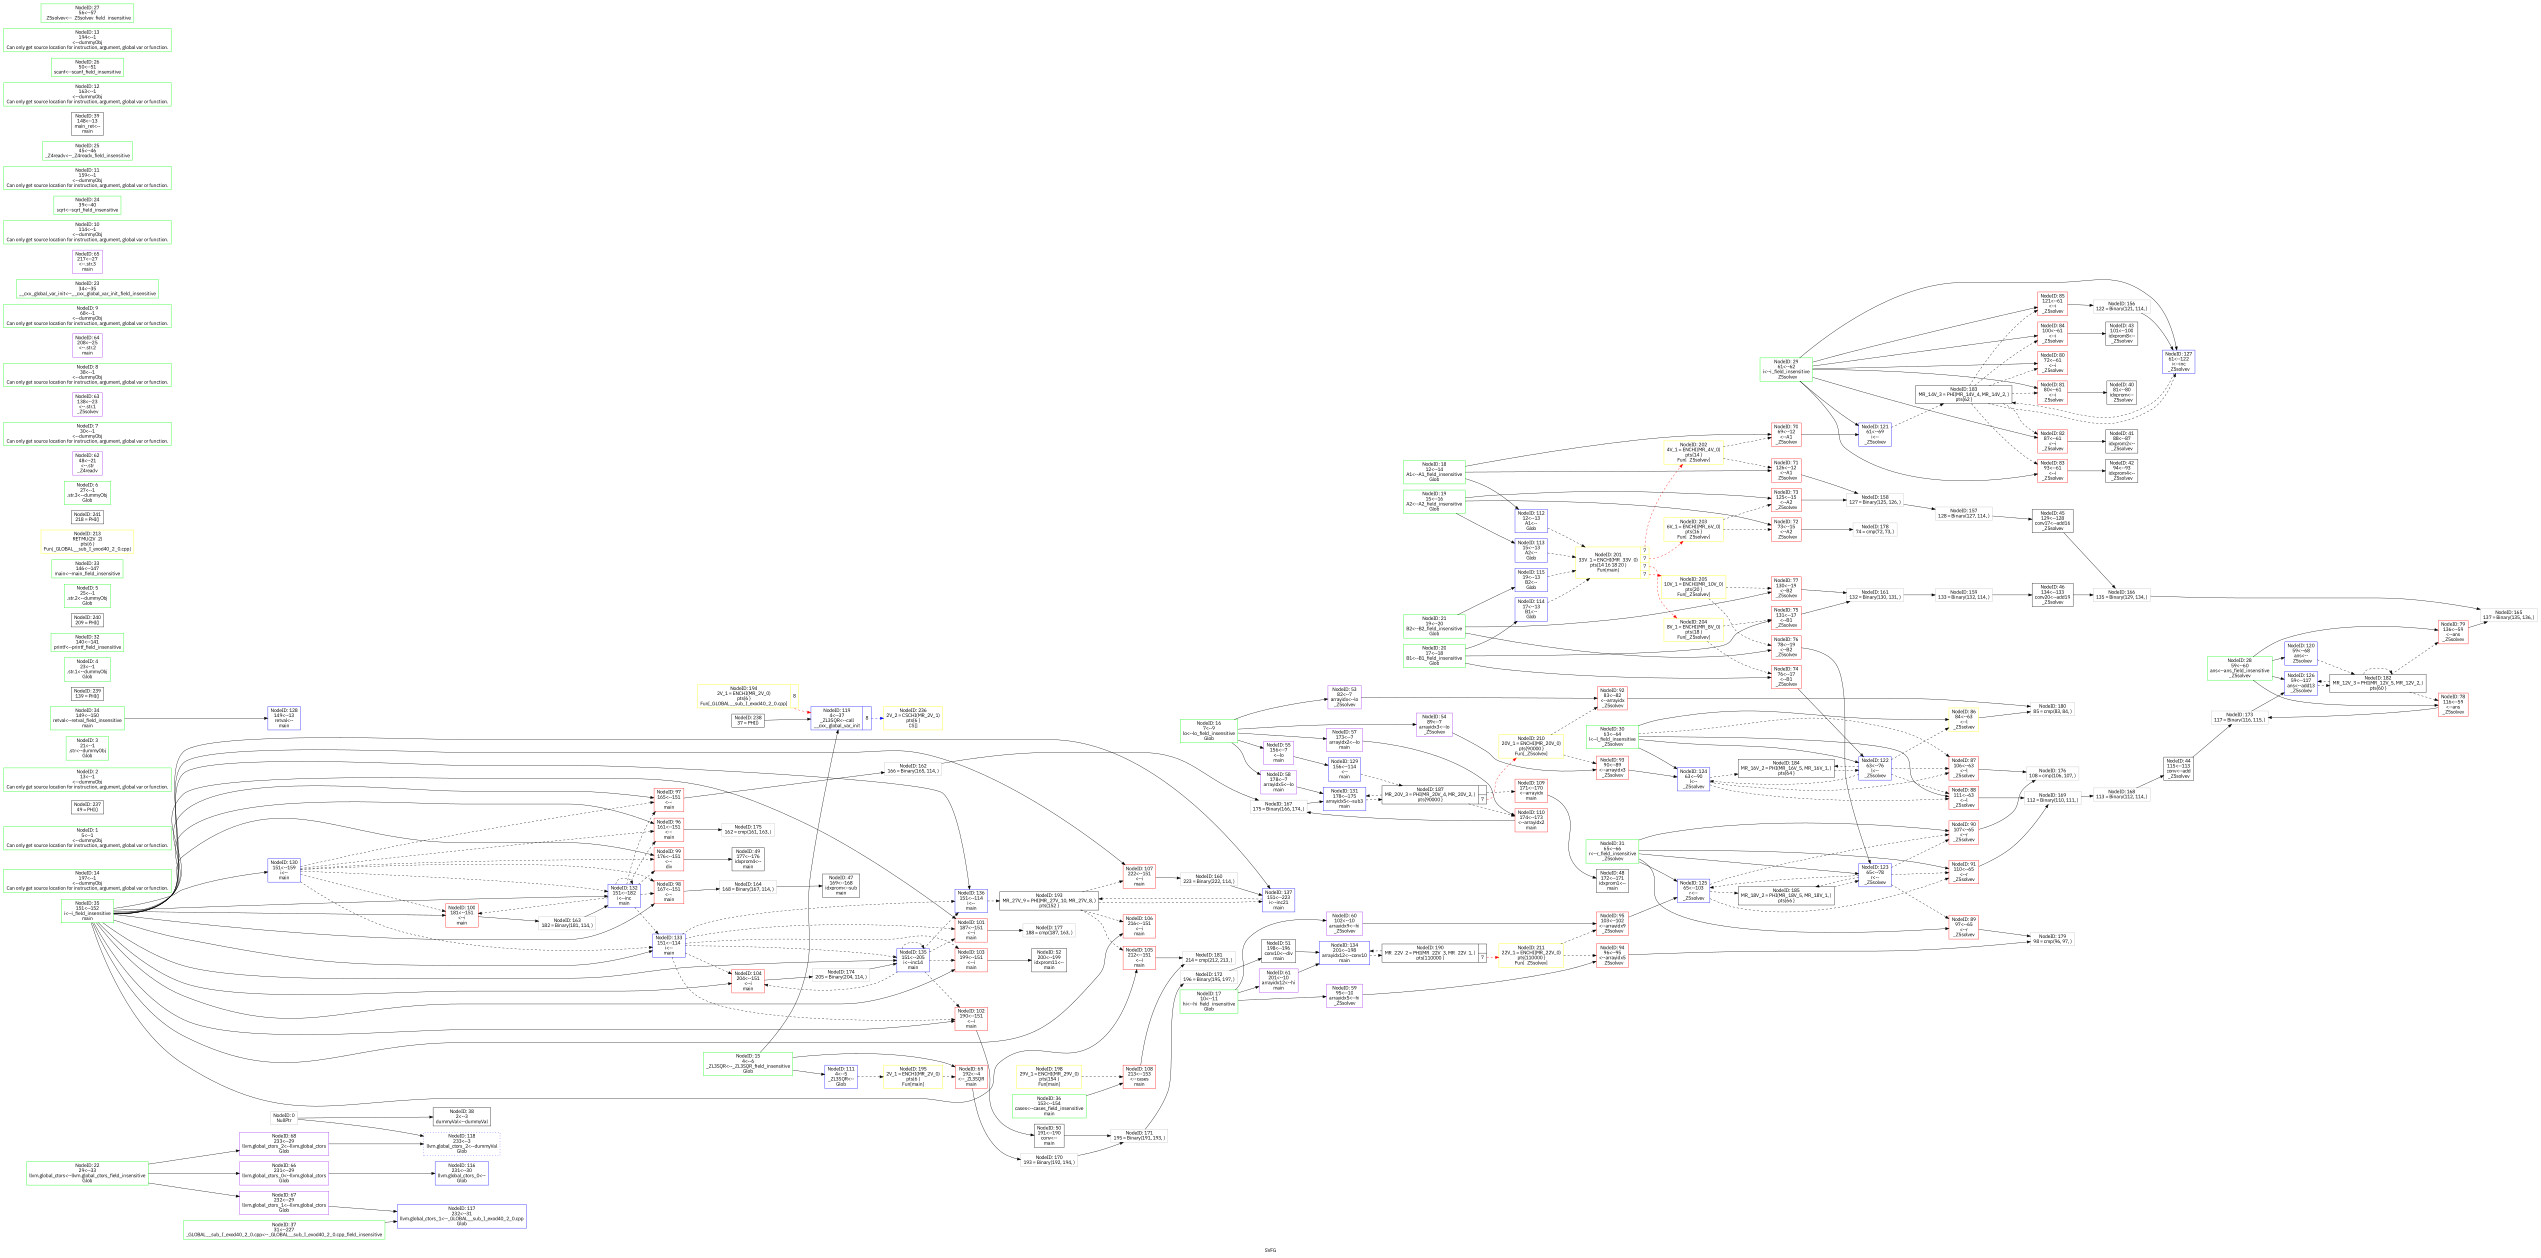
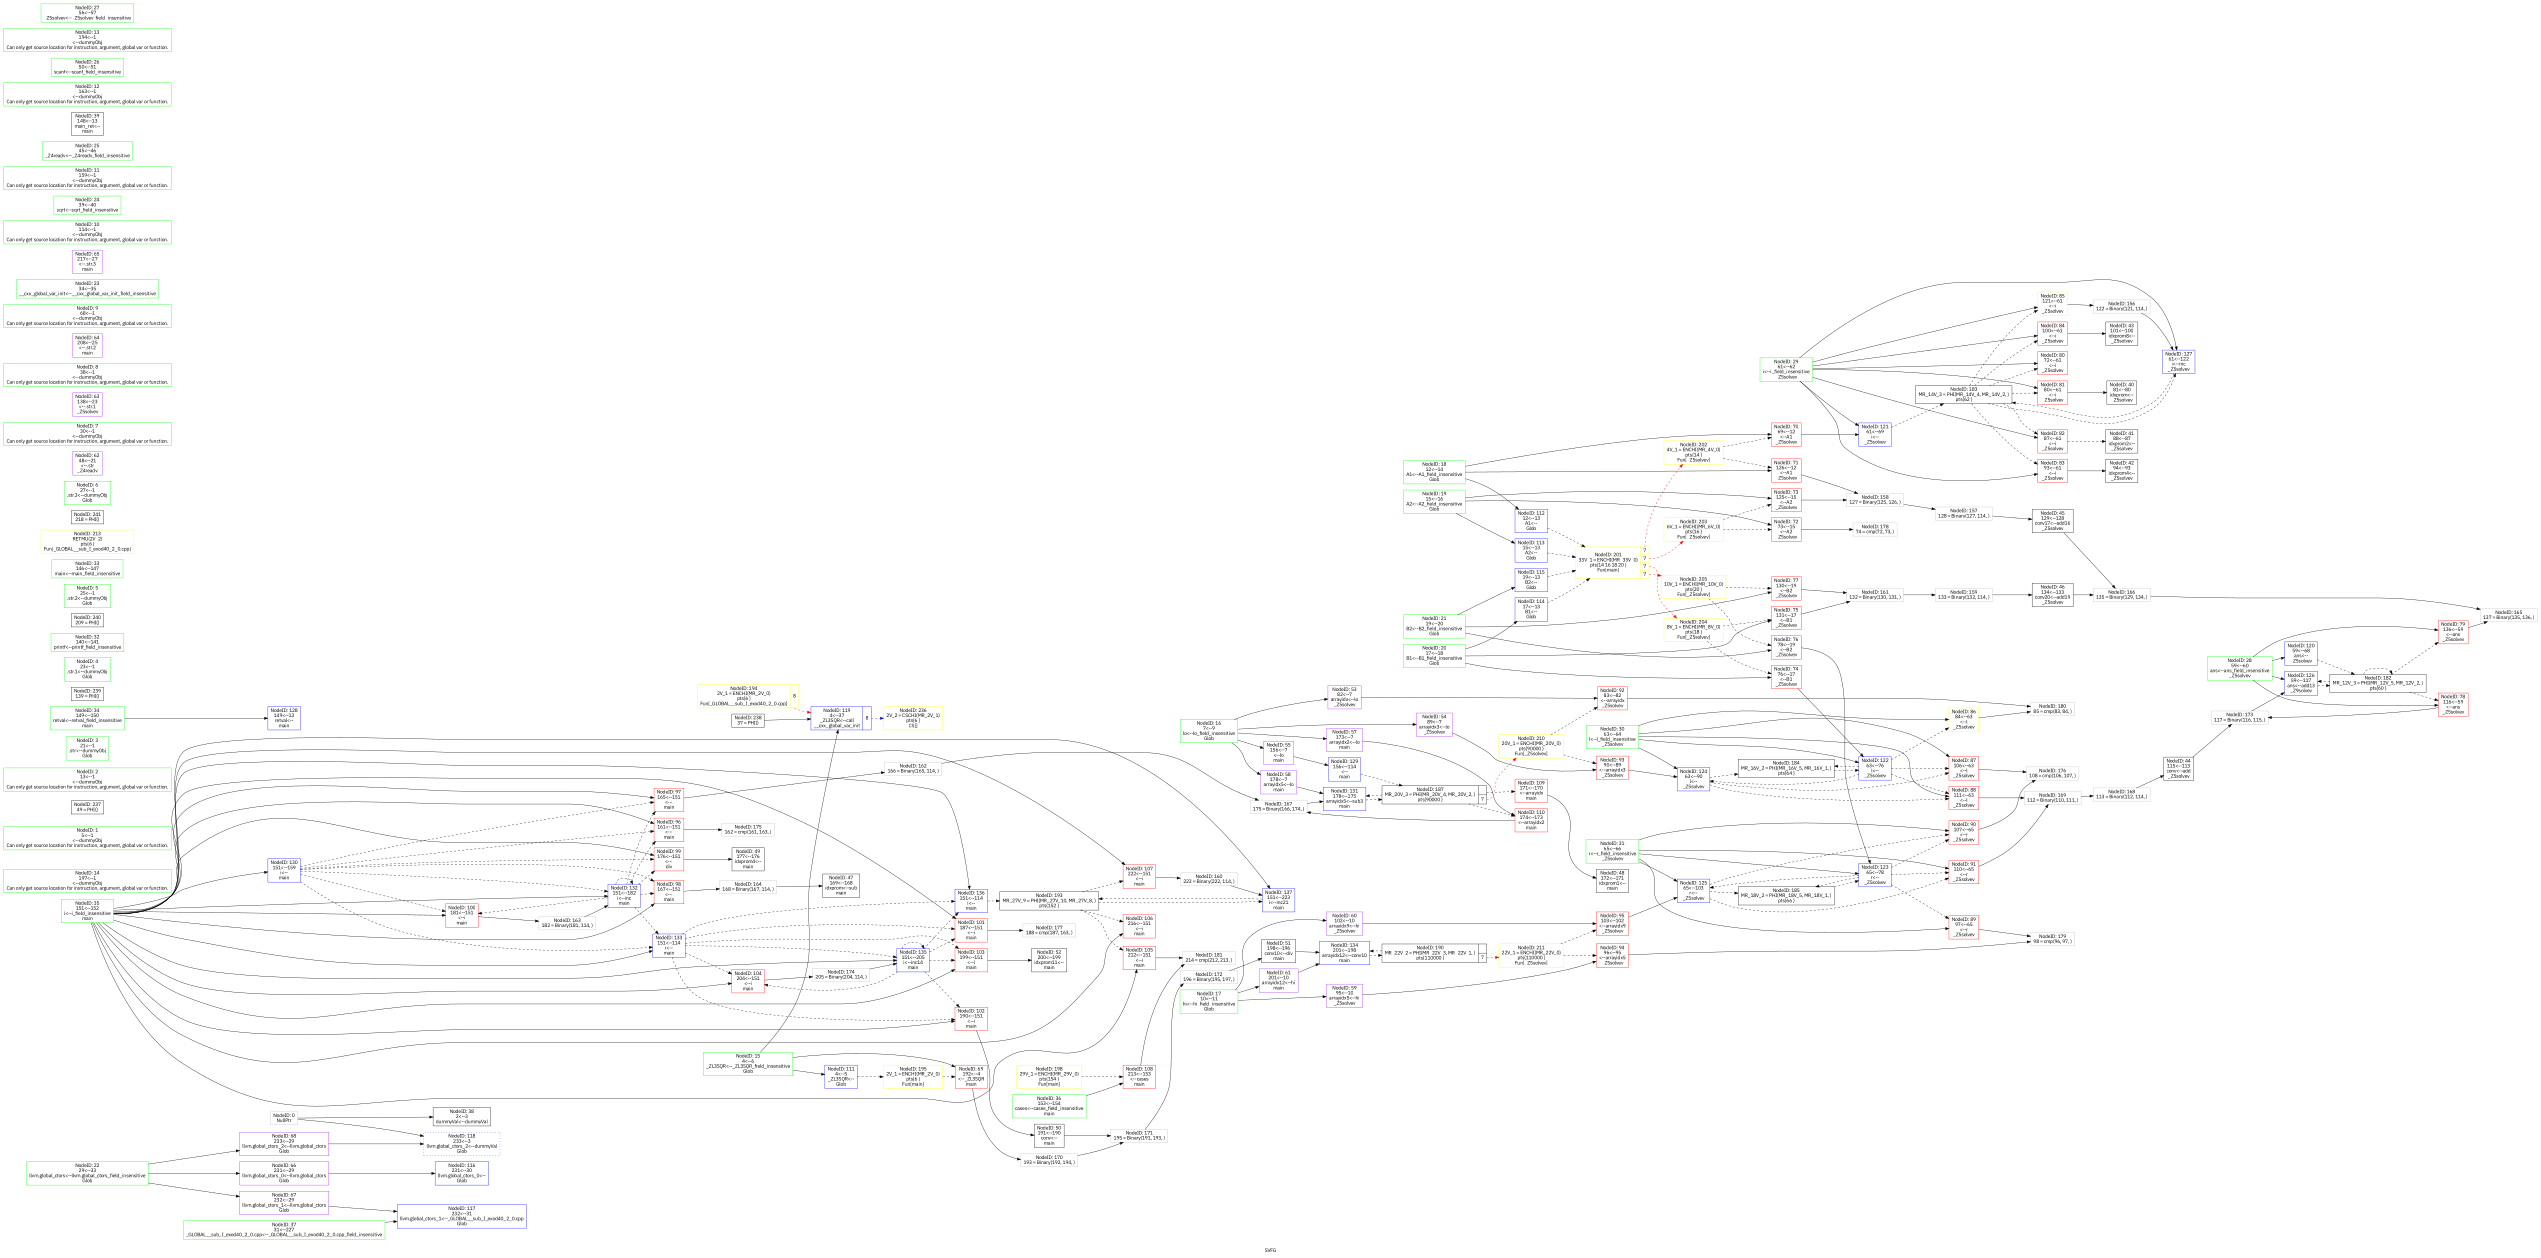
(2053, 304) -> (2053, 304)
(2085, 441) -> (2085, 441)
(2301, 691) -> (2301, 691)
(1796, 719) -> (1796, 719)
